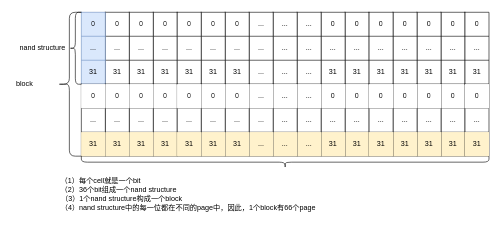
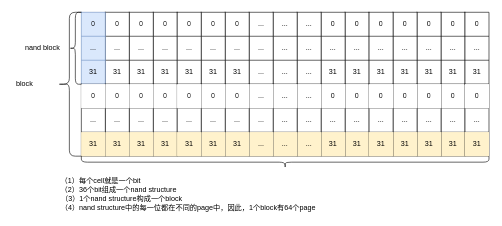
(43, 48) -> (43, 48)
(188, 208) -> (188, 208)
